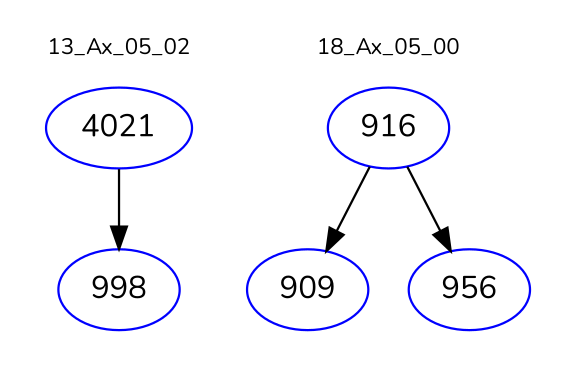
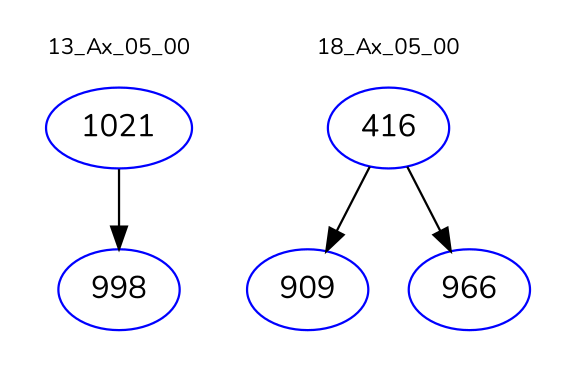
(119, 48) -> (119, 48)
(119, 128) -> (119, 128)
(389, 128) -> (389, 128)
(469, 290) -> (469, 290)
